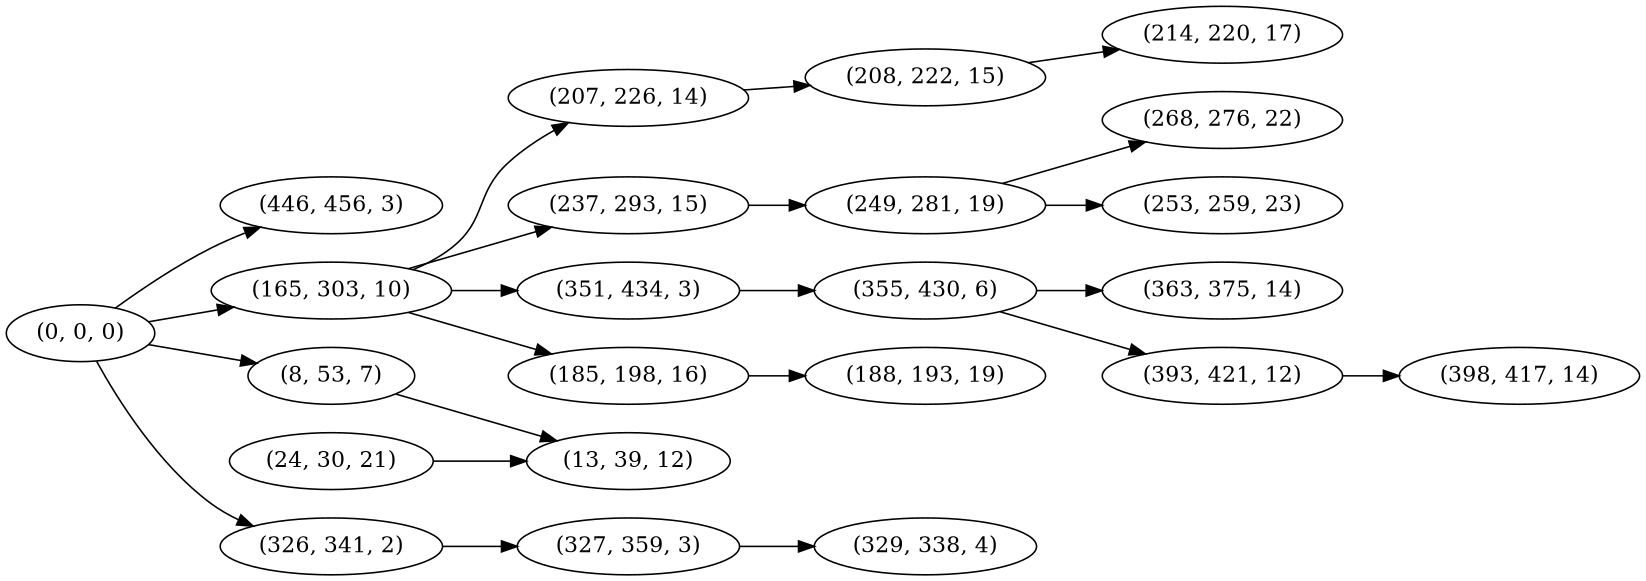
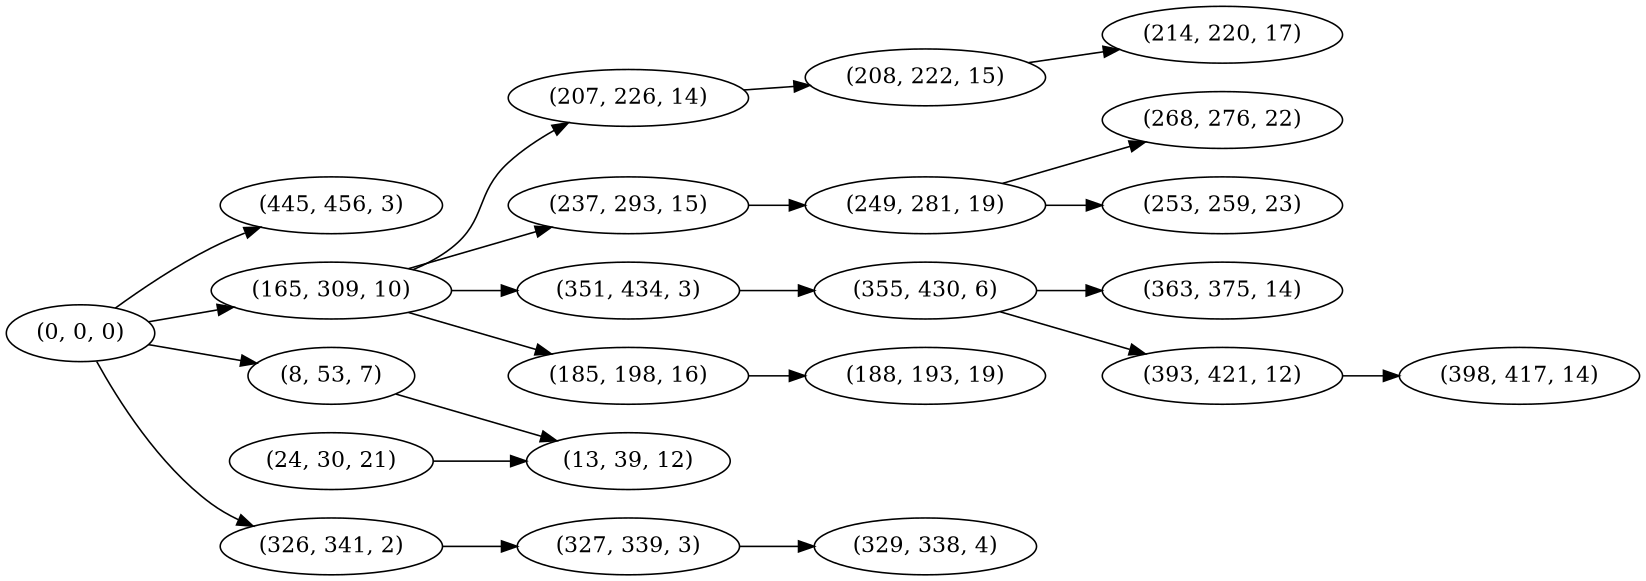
(331, 205) -> (331, 205)
(331, 291) -> (331, 291)
(628, 546) -> (628, 546)
